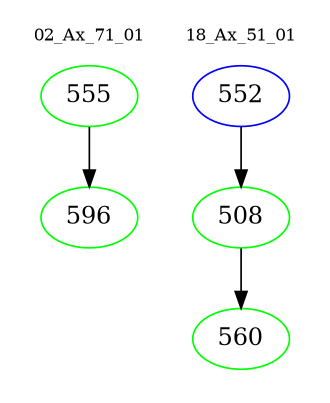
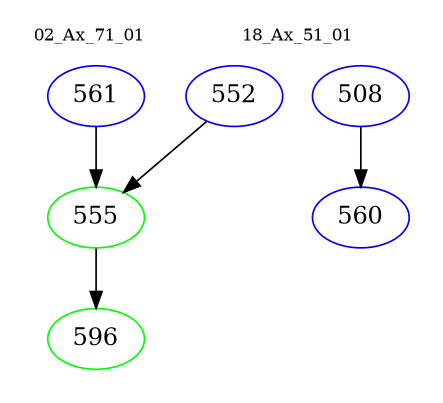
none -> (96, 96)
(241, 149) -> (184, 141)
(241, 218) -> (361, 96)
(241, 339) -> (361, 218)
